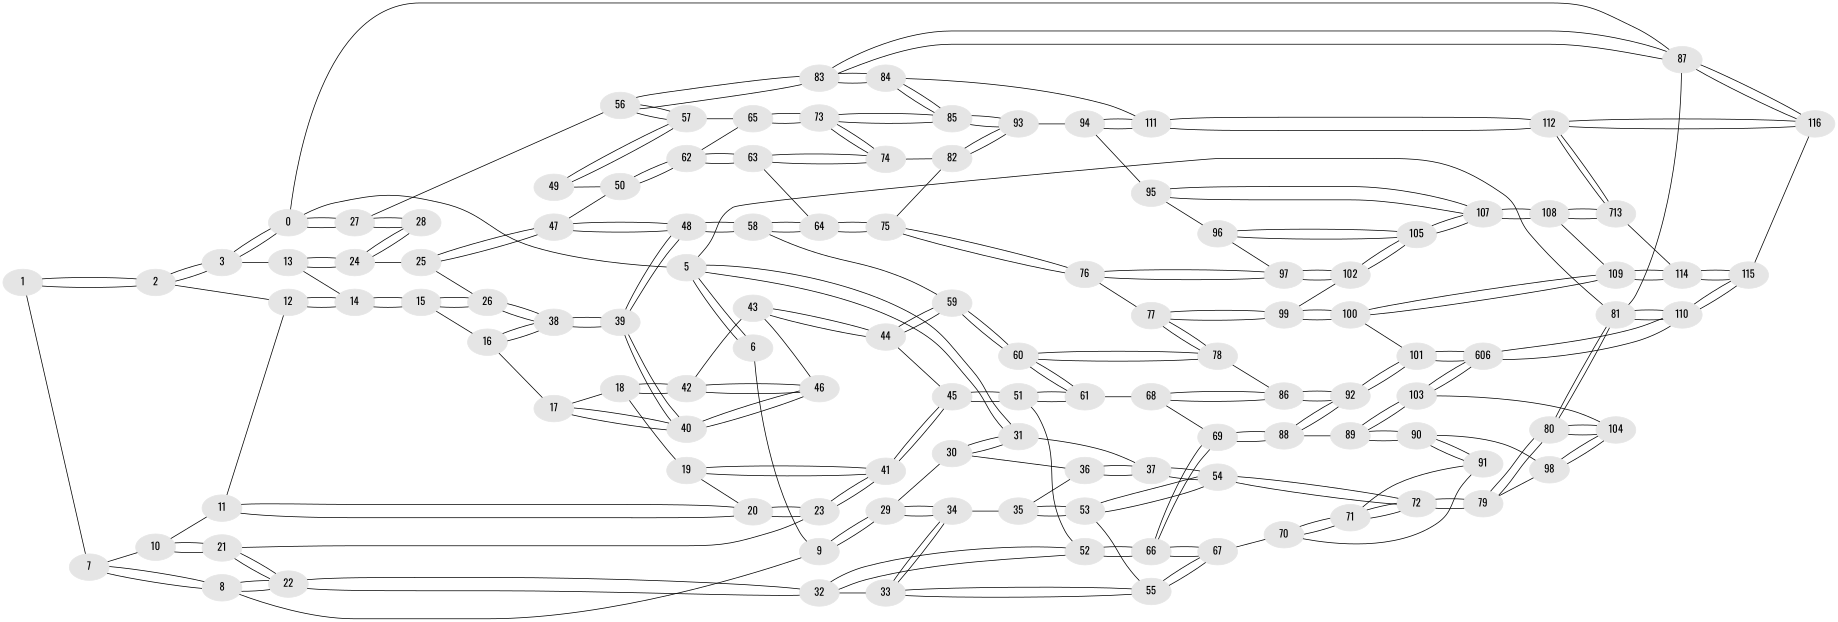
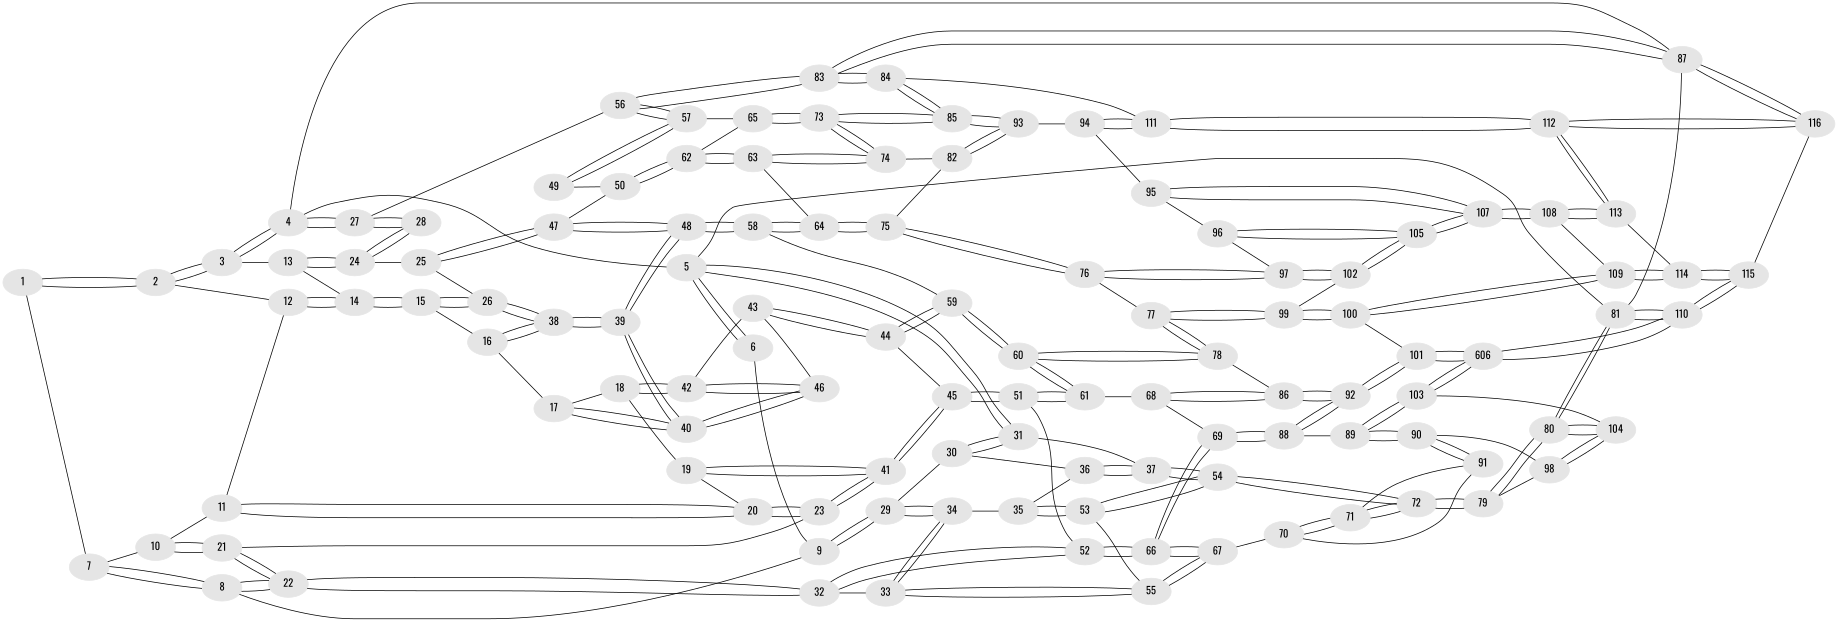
(1616, 214) -> (1616, 214)
(288, 223) -> (288, 223)
